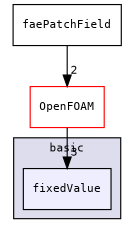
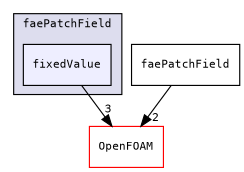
(67, 145) -> (93, 101)
(67, 149) -> (68, 24)
